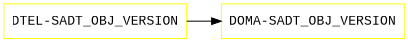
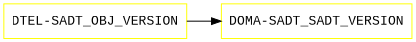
(313, 21) -> (317, 21)
